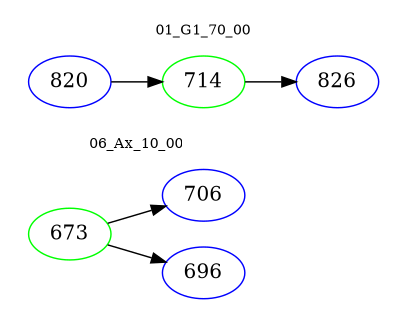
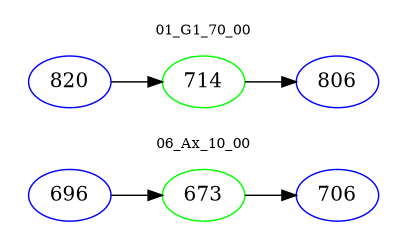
(337, 82) -> (337, 82)
(130, 251) -> (130, 195)
